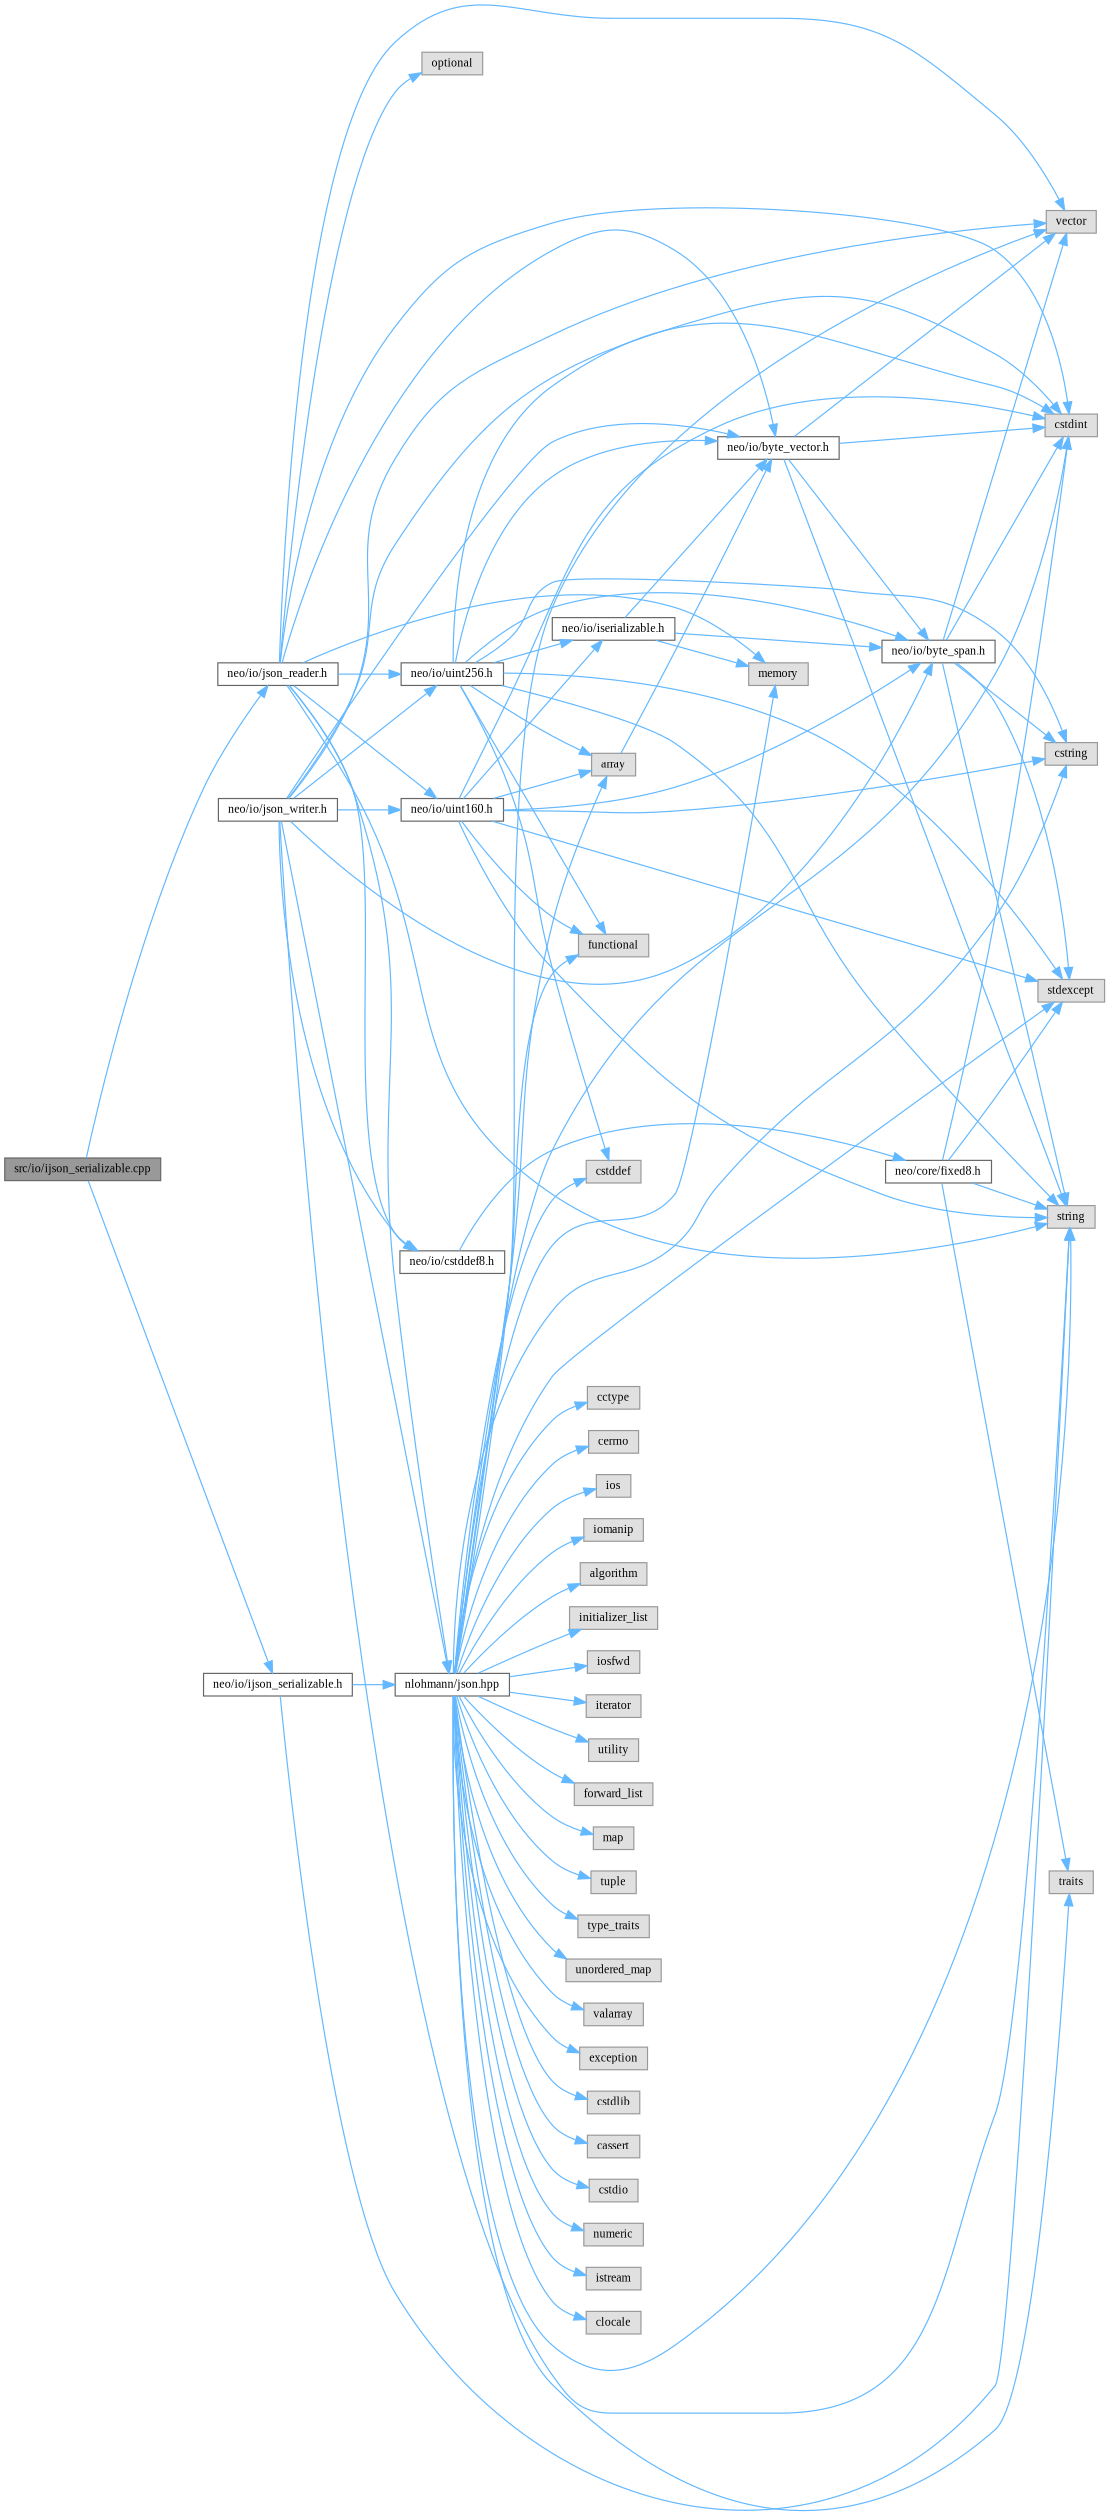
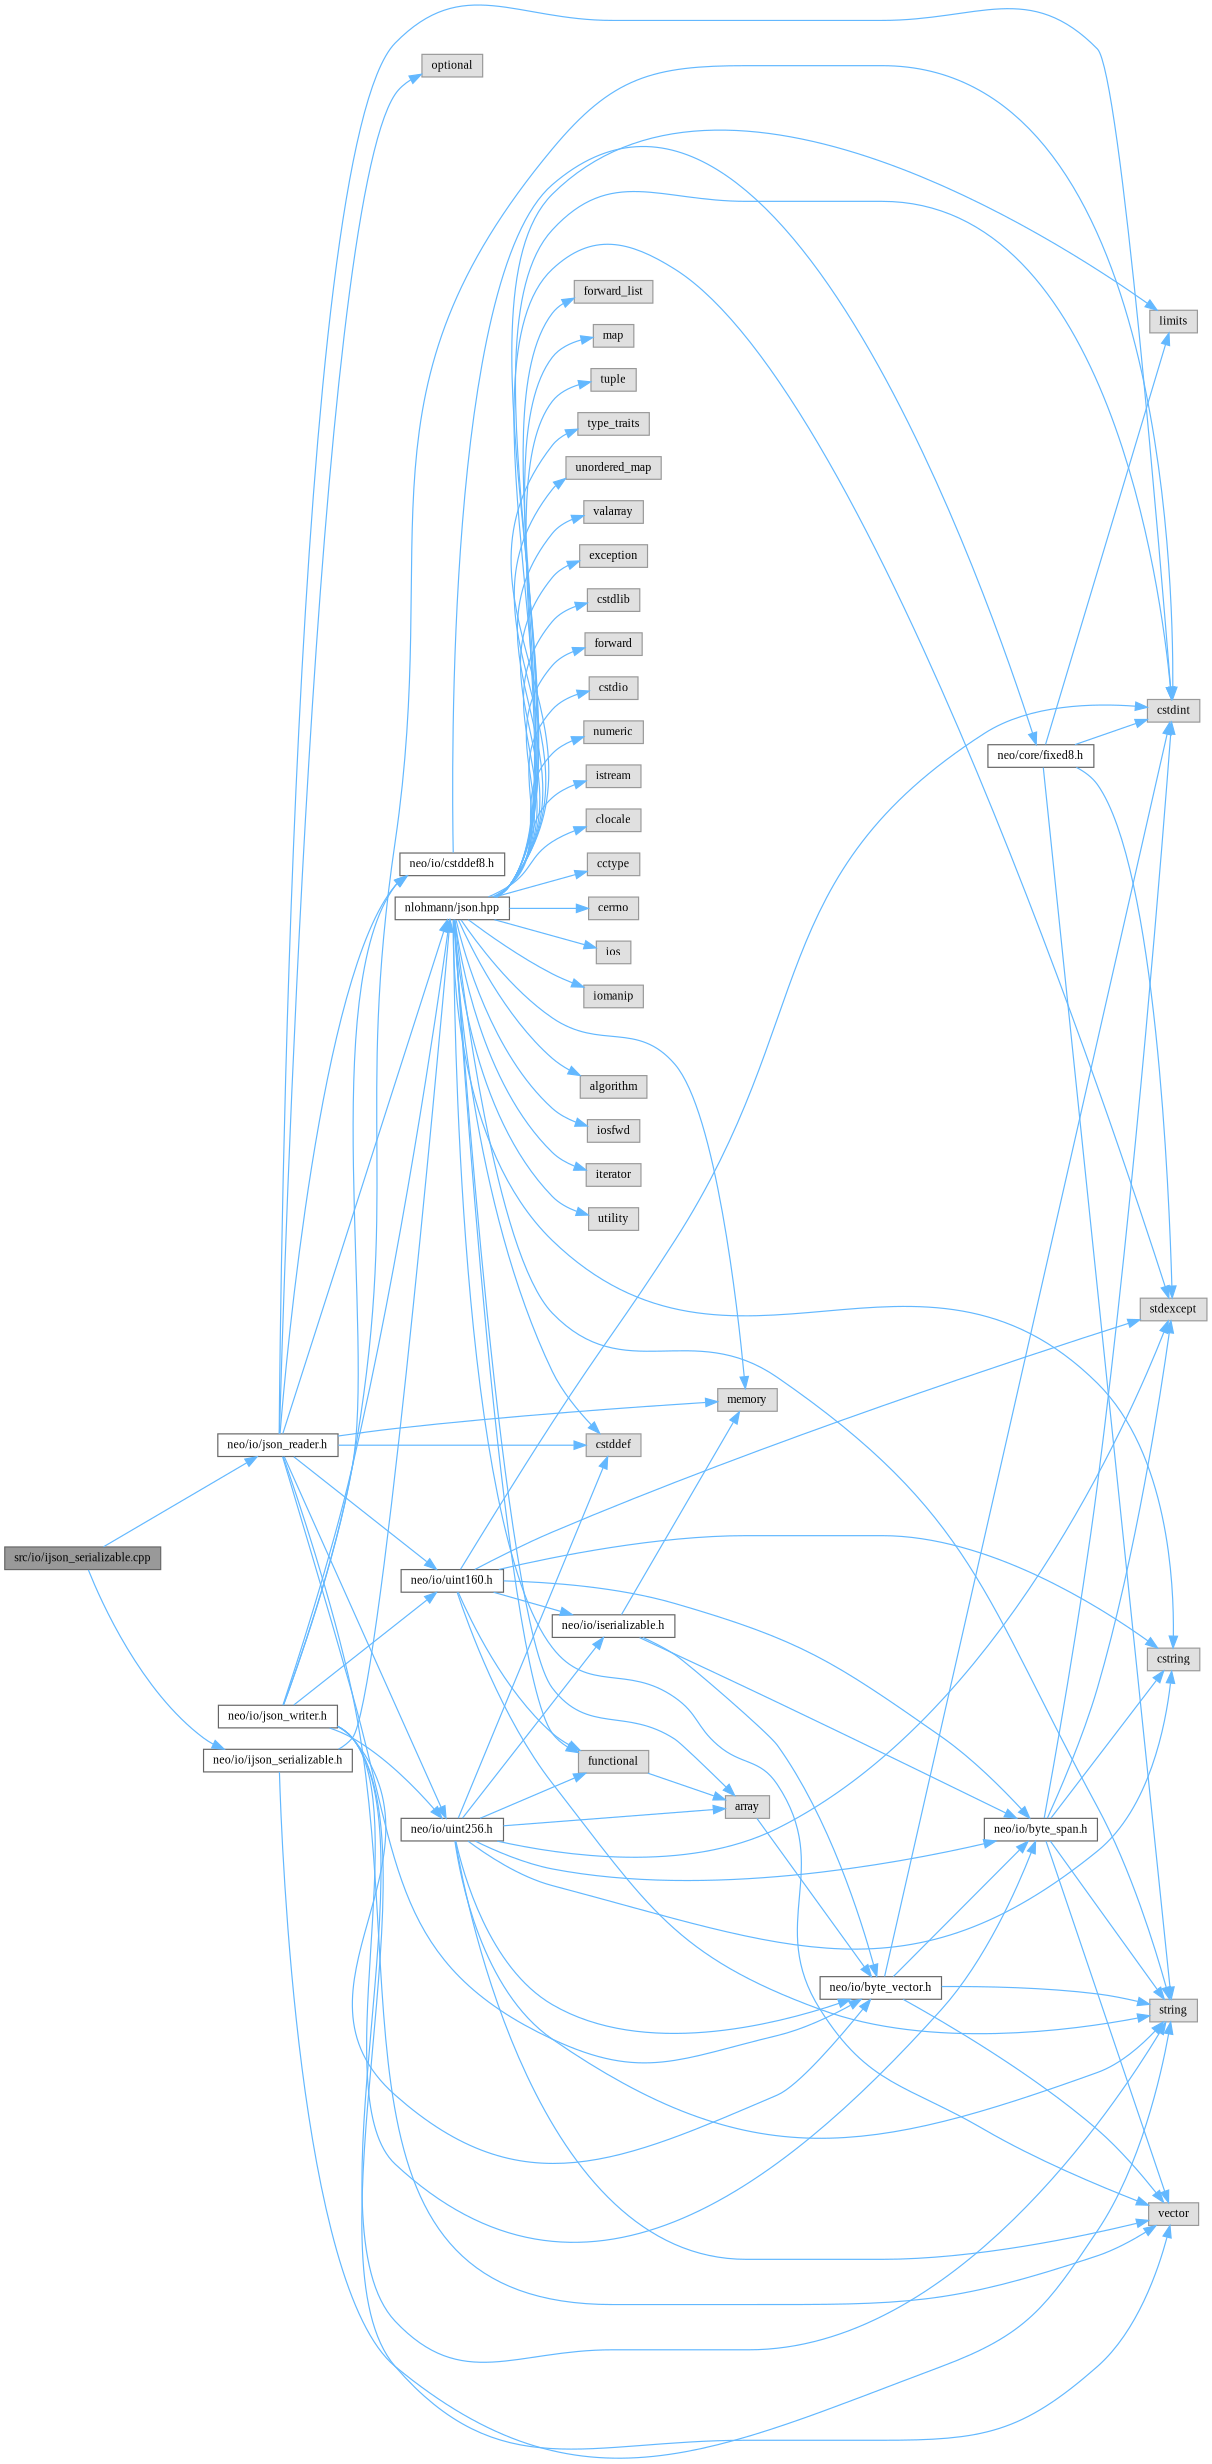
(727, 324) -> (672, 2242)
(537, 786) -> (681, 1785)
(498, 1149) -> (456, 1445)
(614, 1618) -> none
(1071, 1882) -> (1174, 322)
(614, 2147) -> (614, 644)
